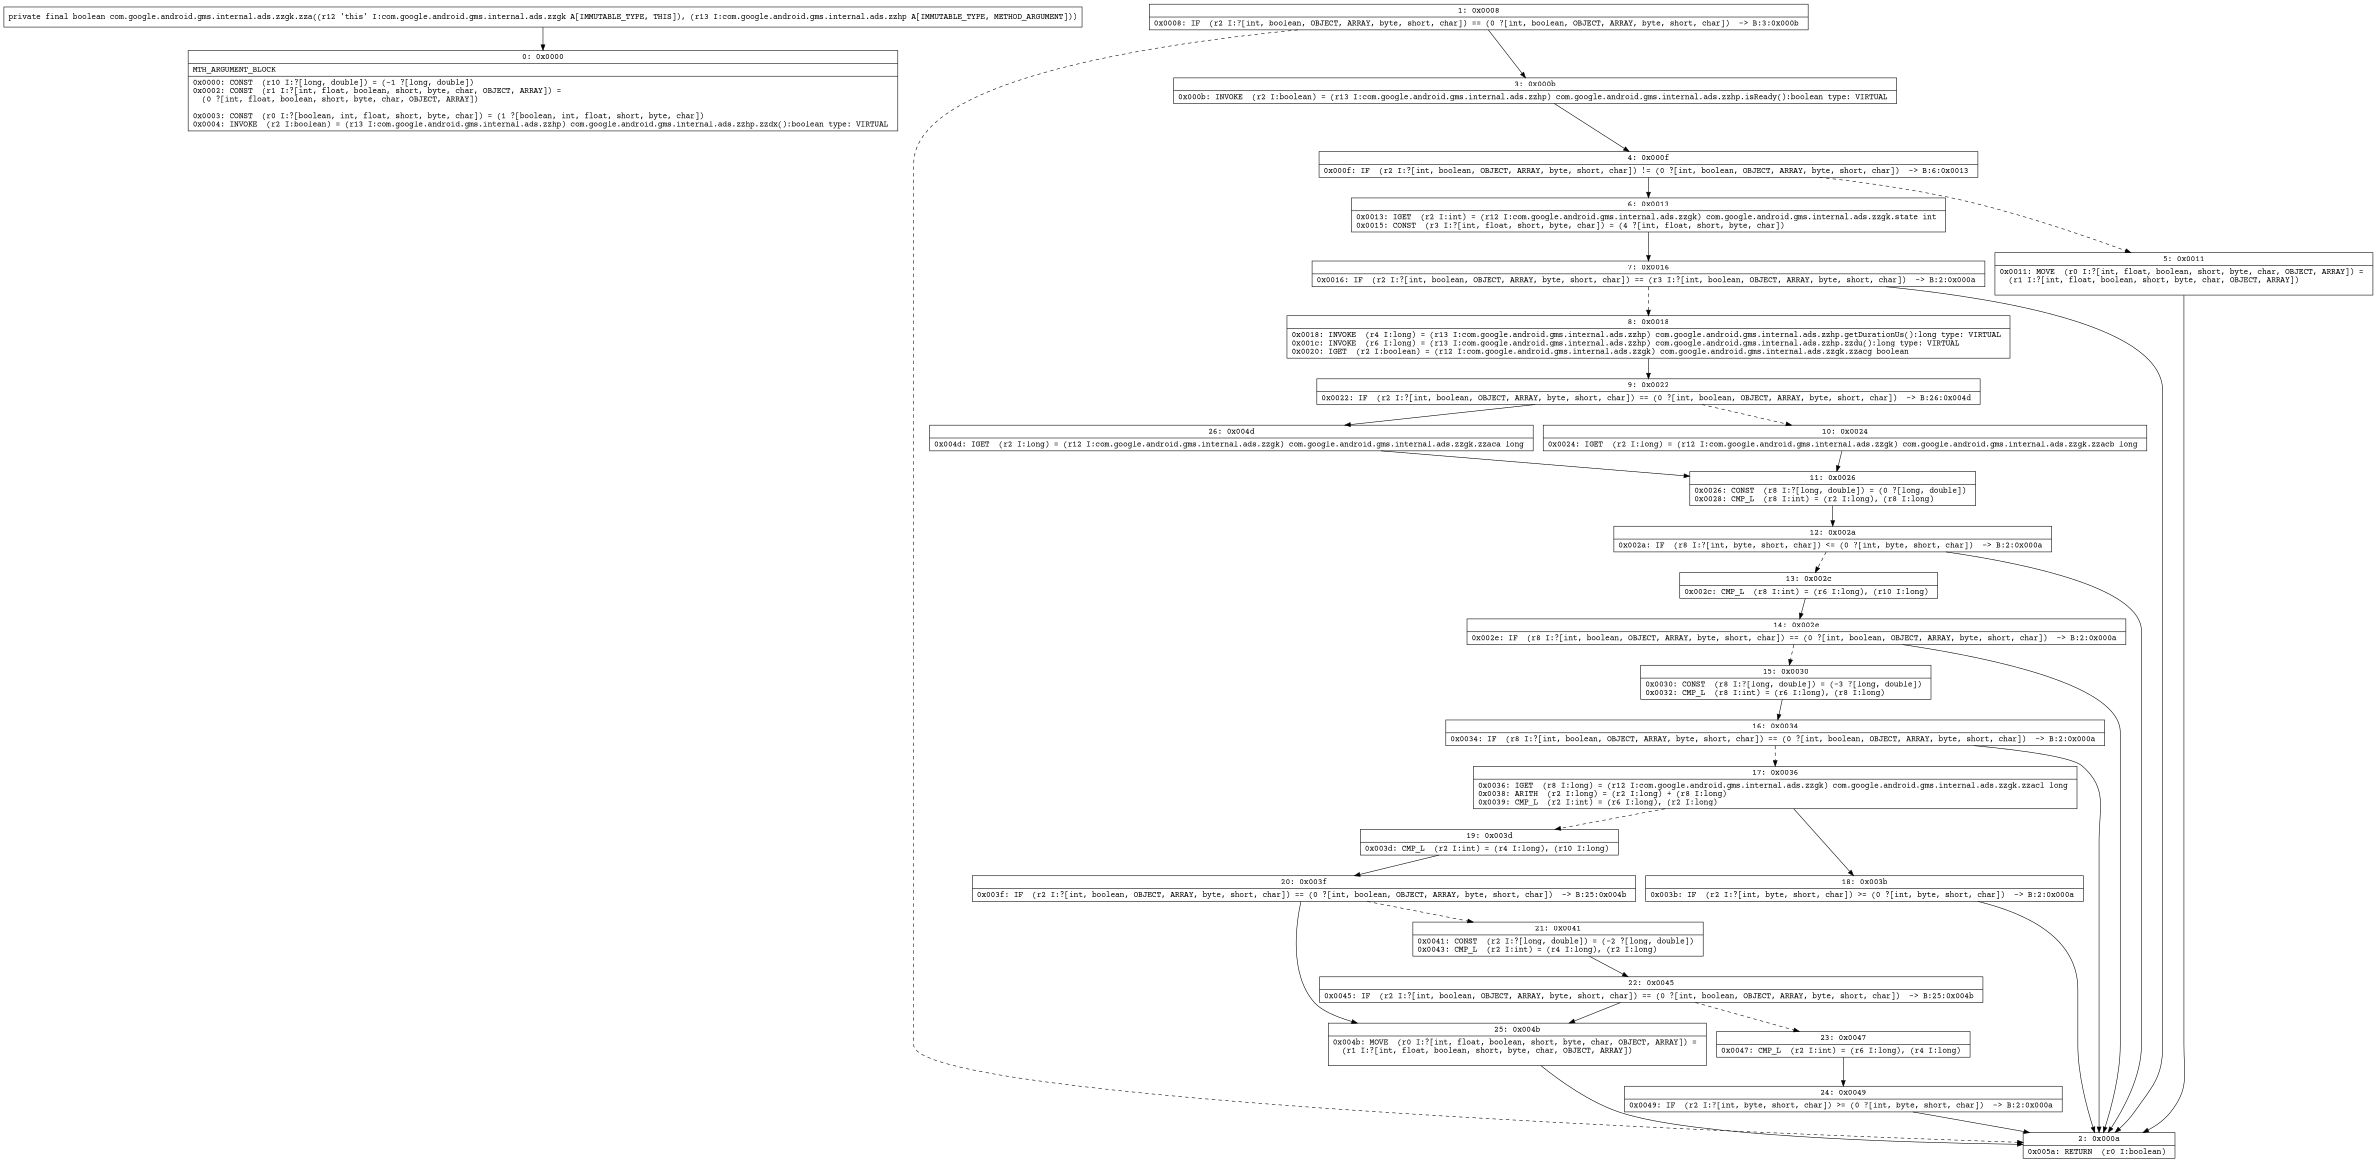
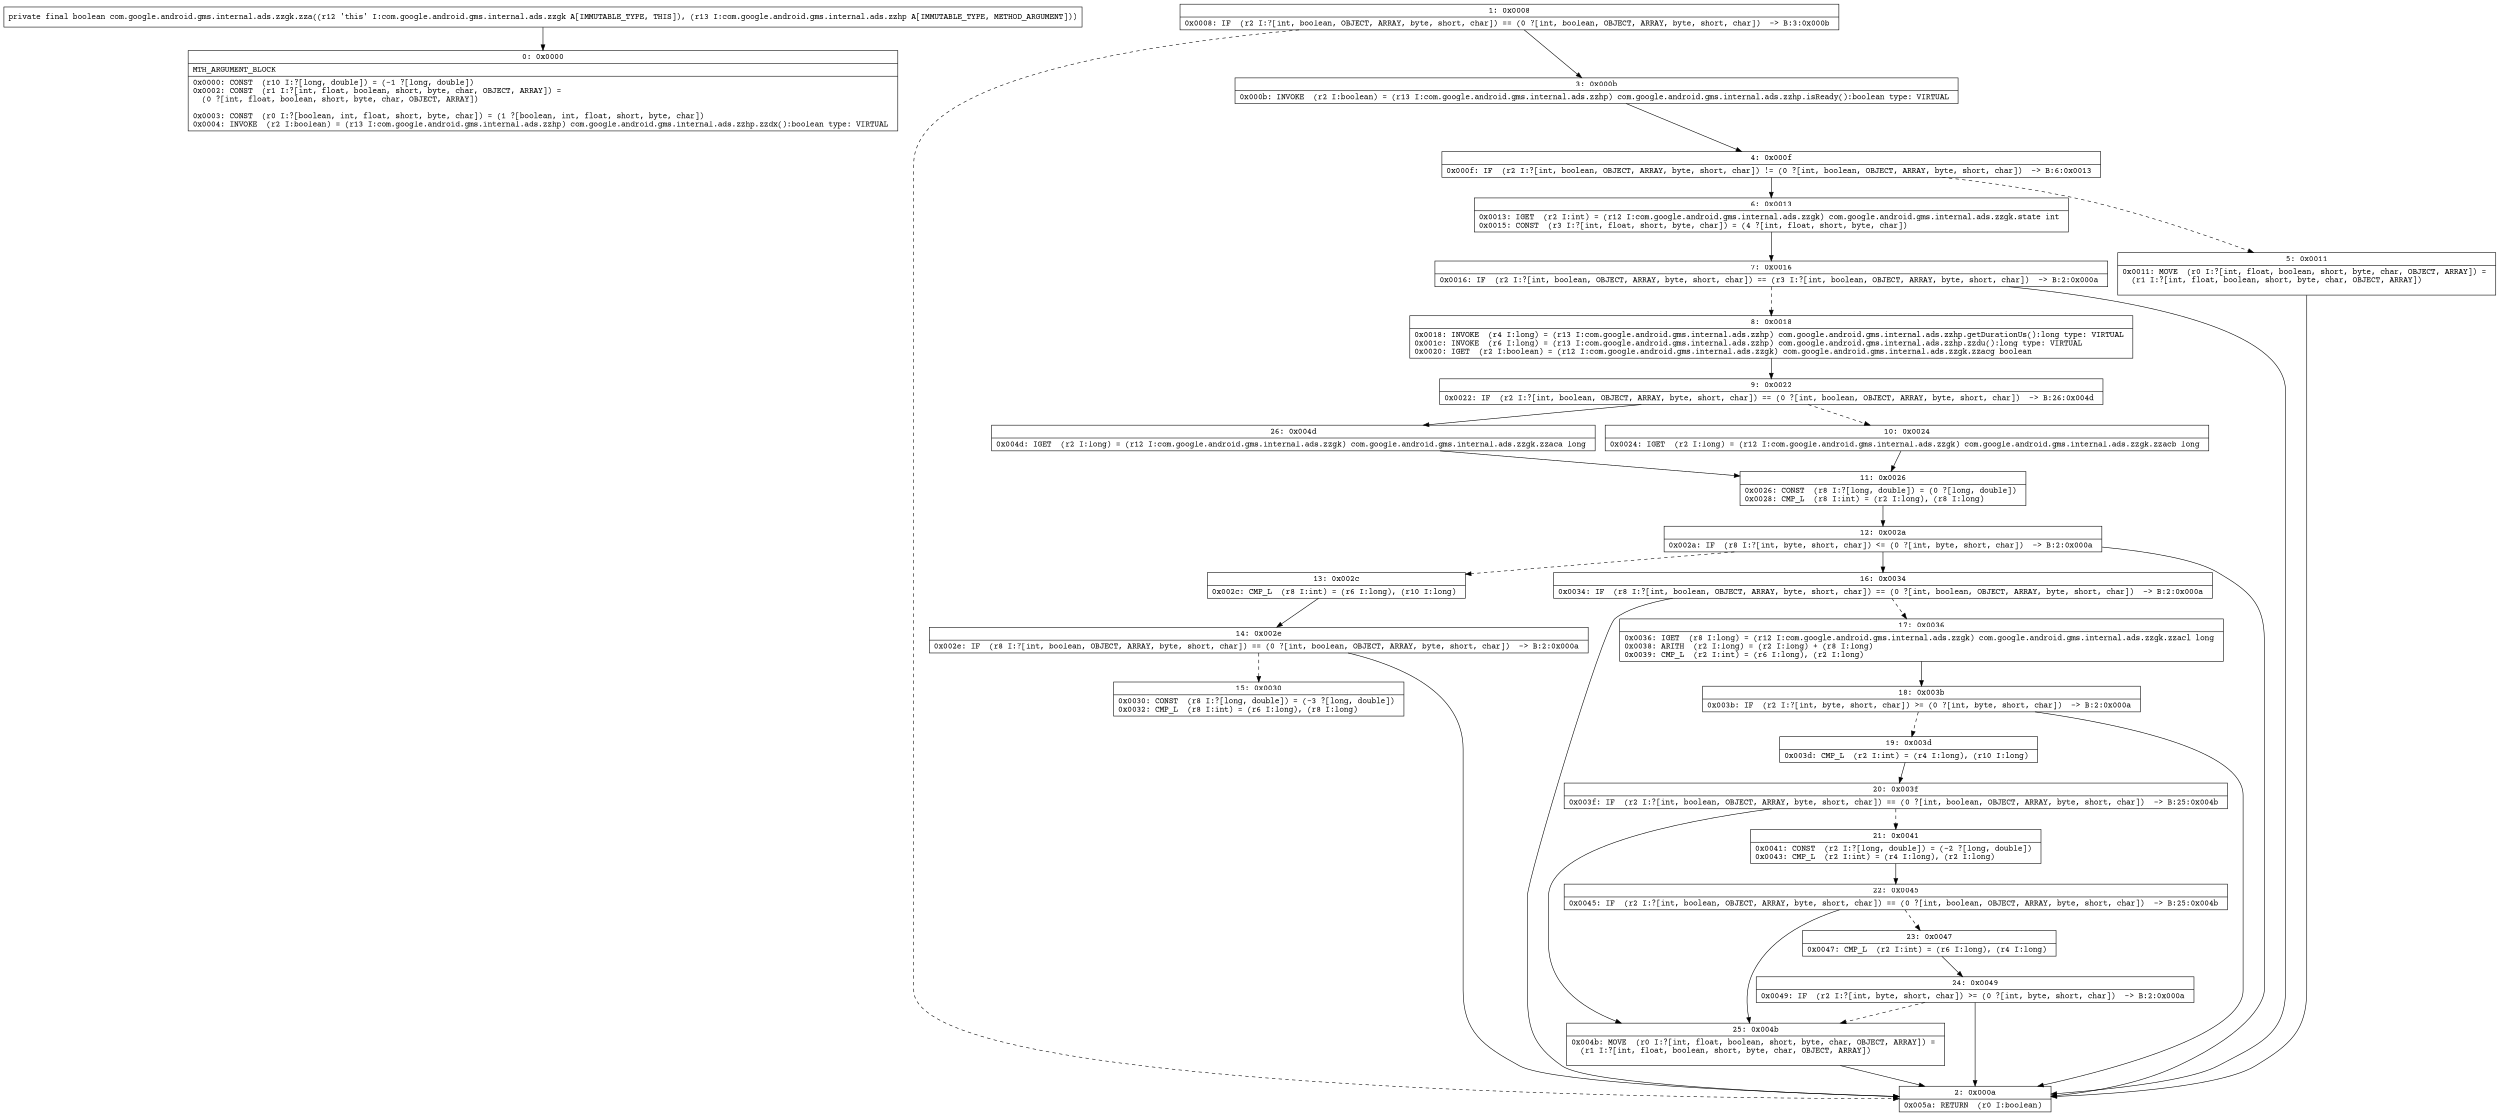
(1781, 707) -> (1883, 559)
(1613, 819) -> (1916, 722)
none -> (1885, 1012)
